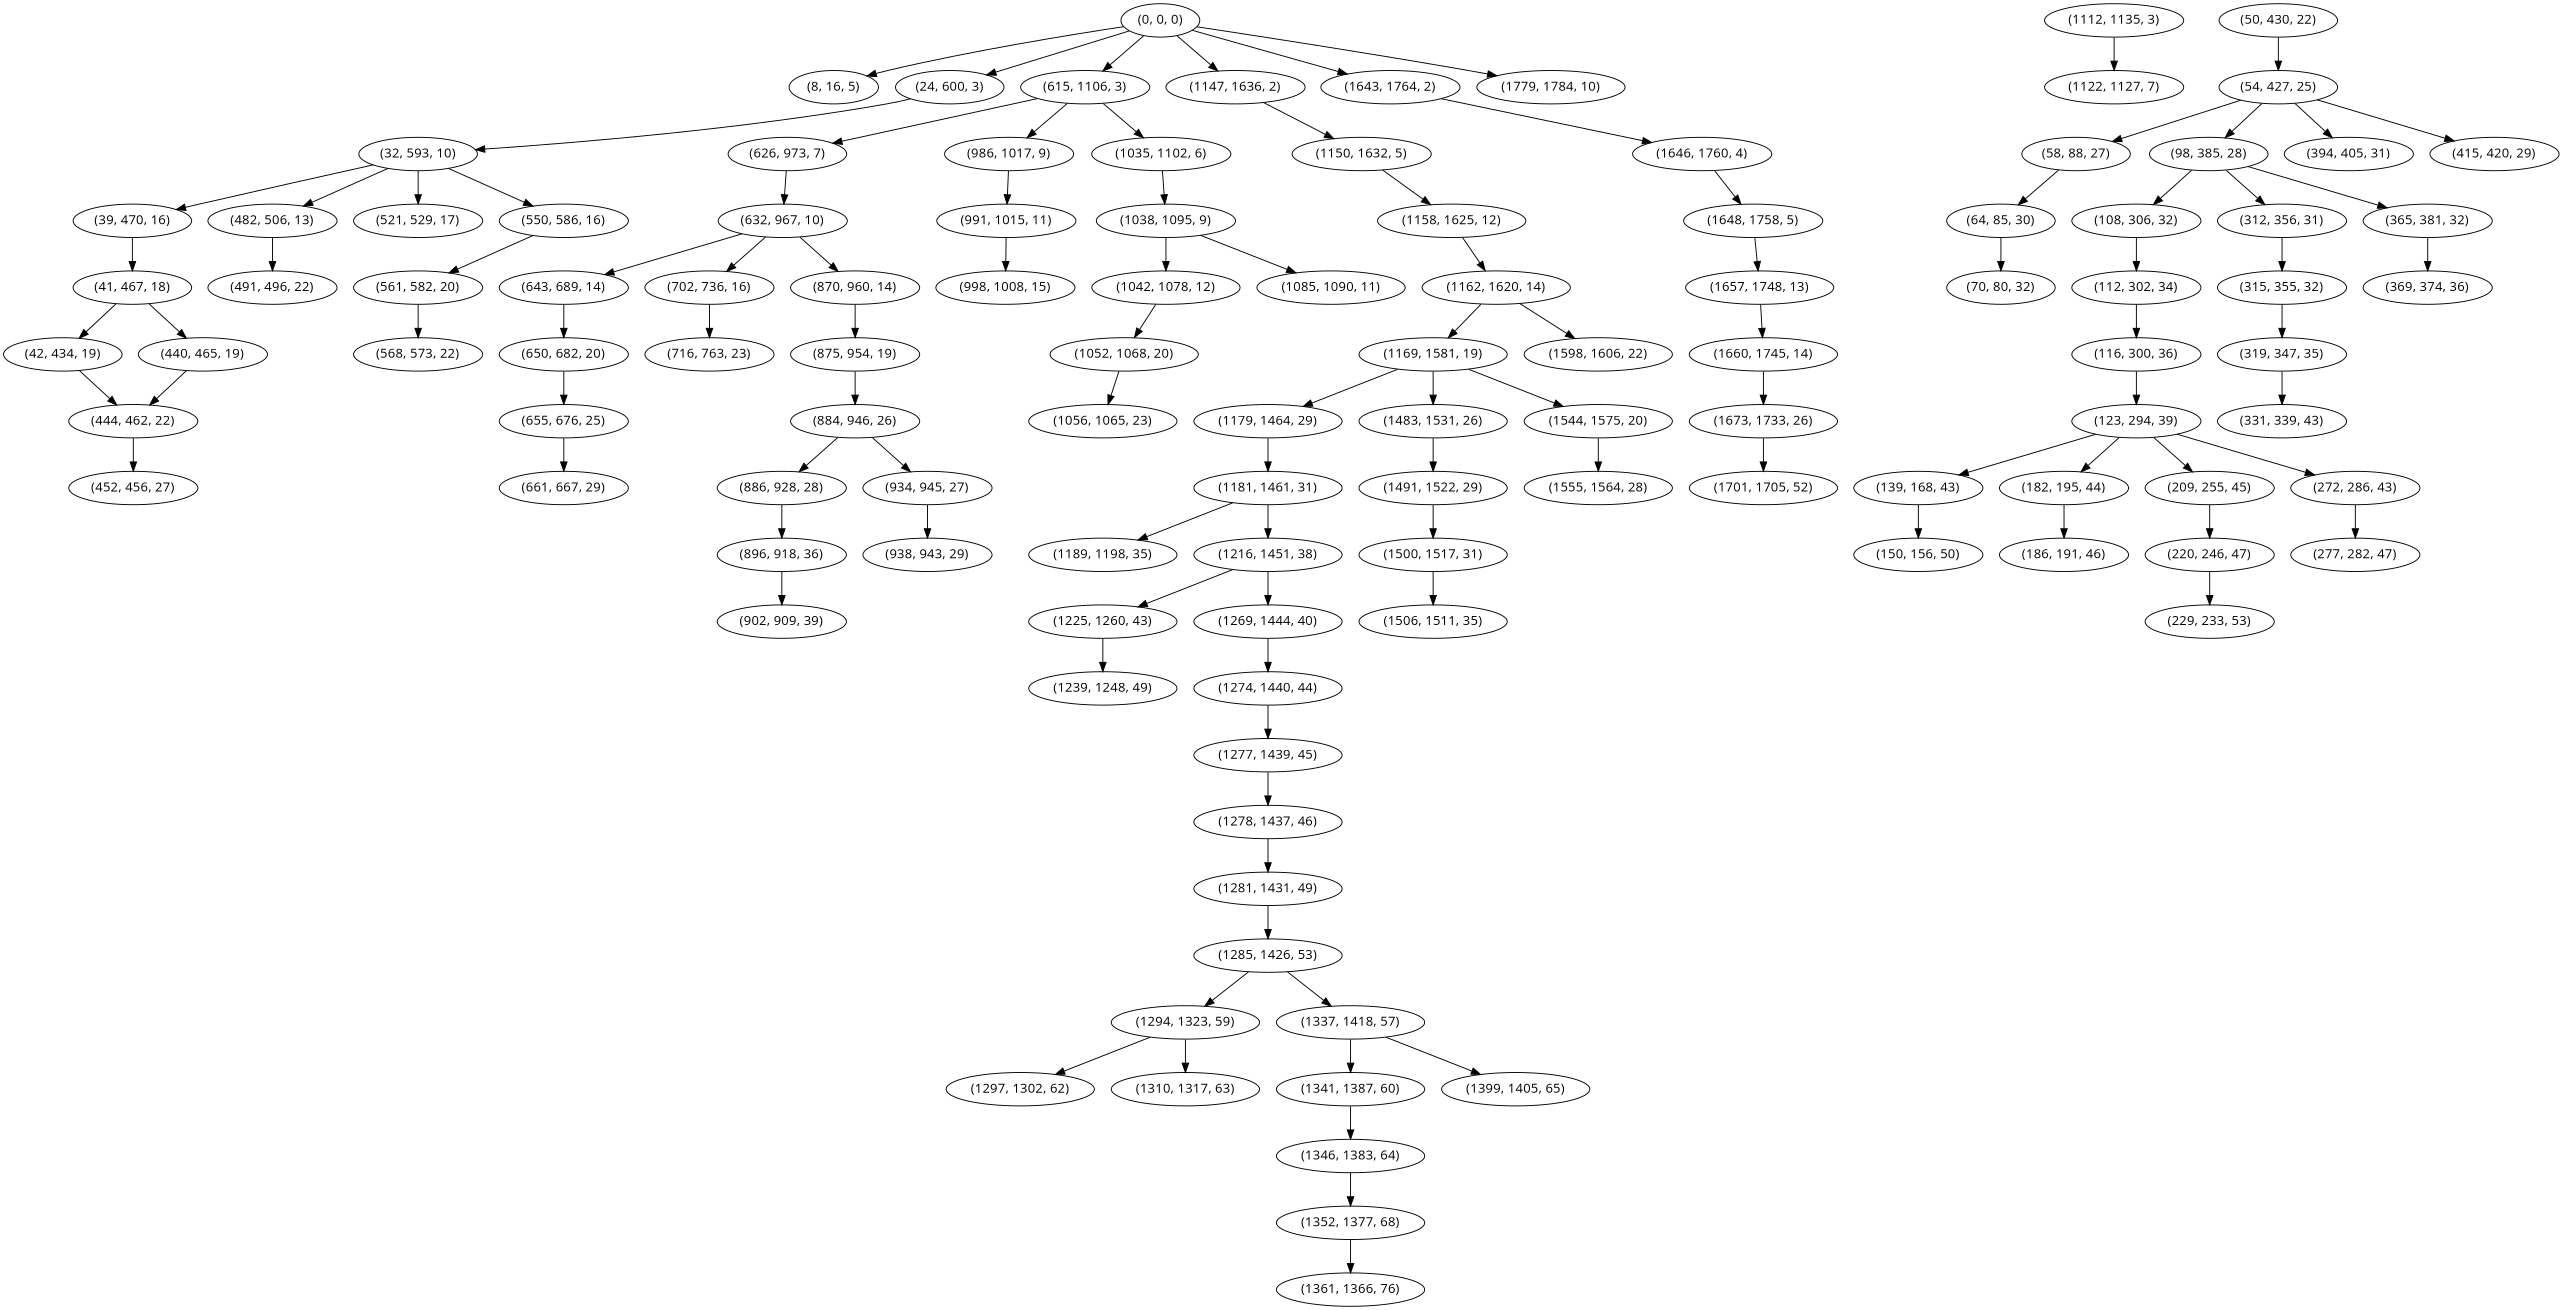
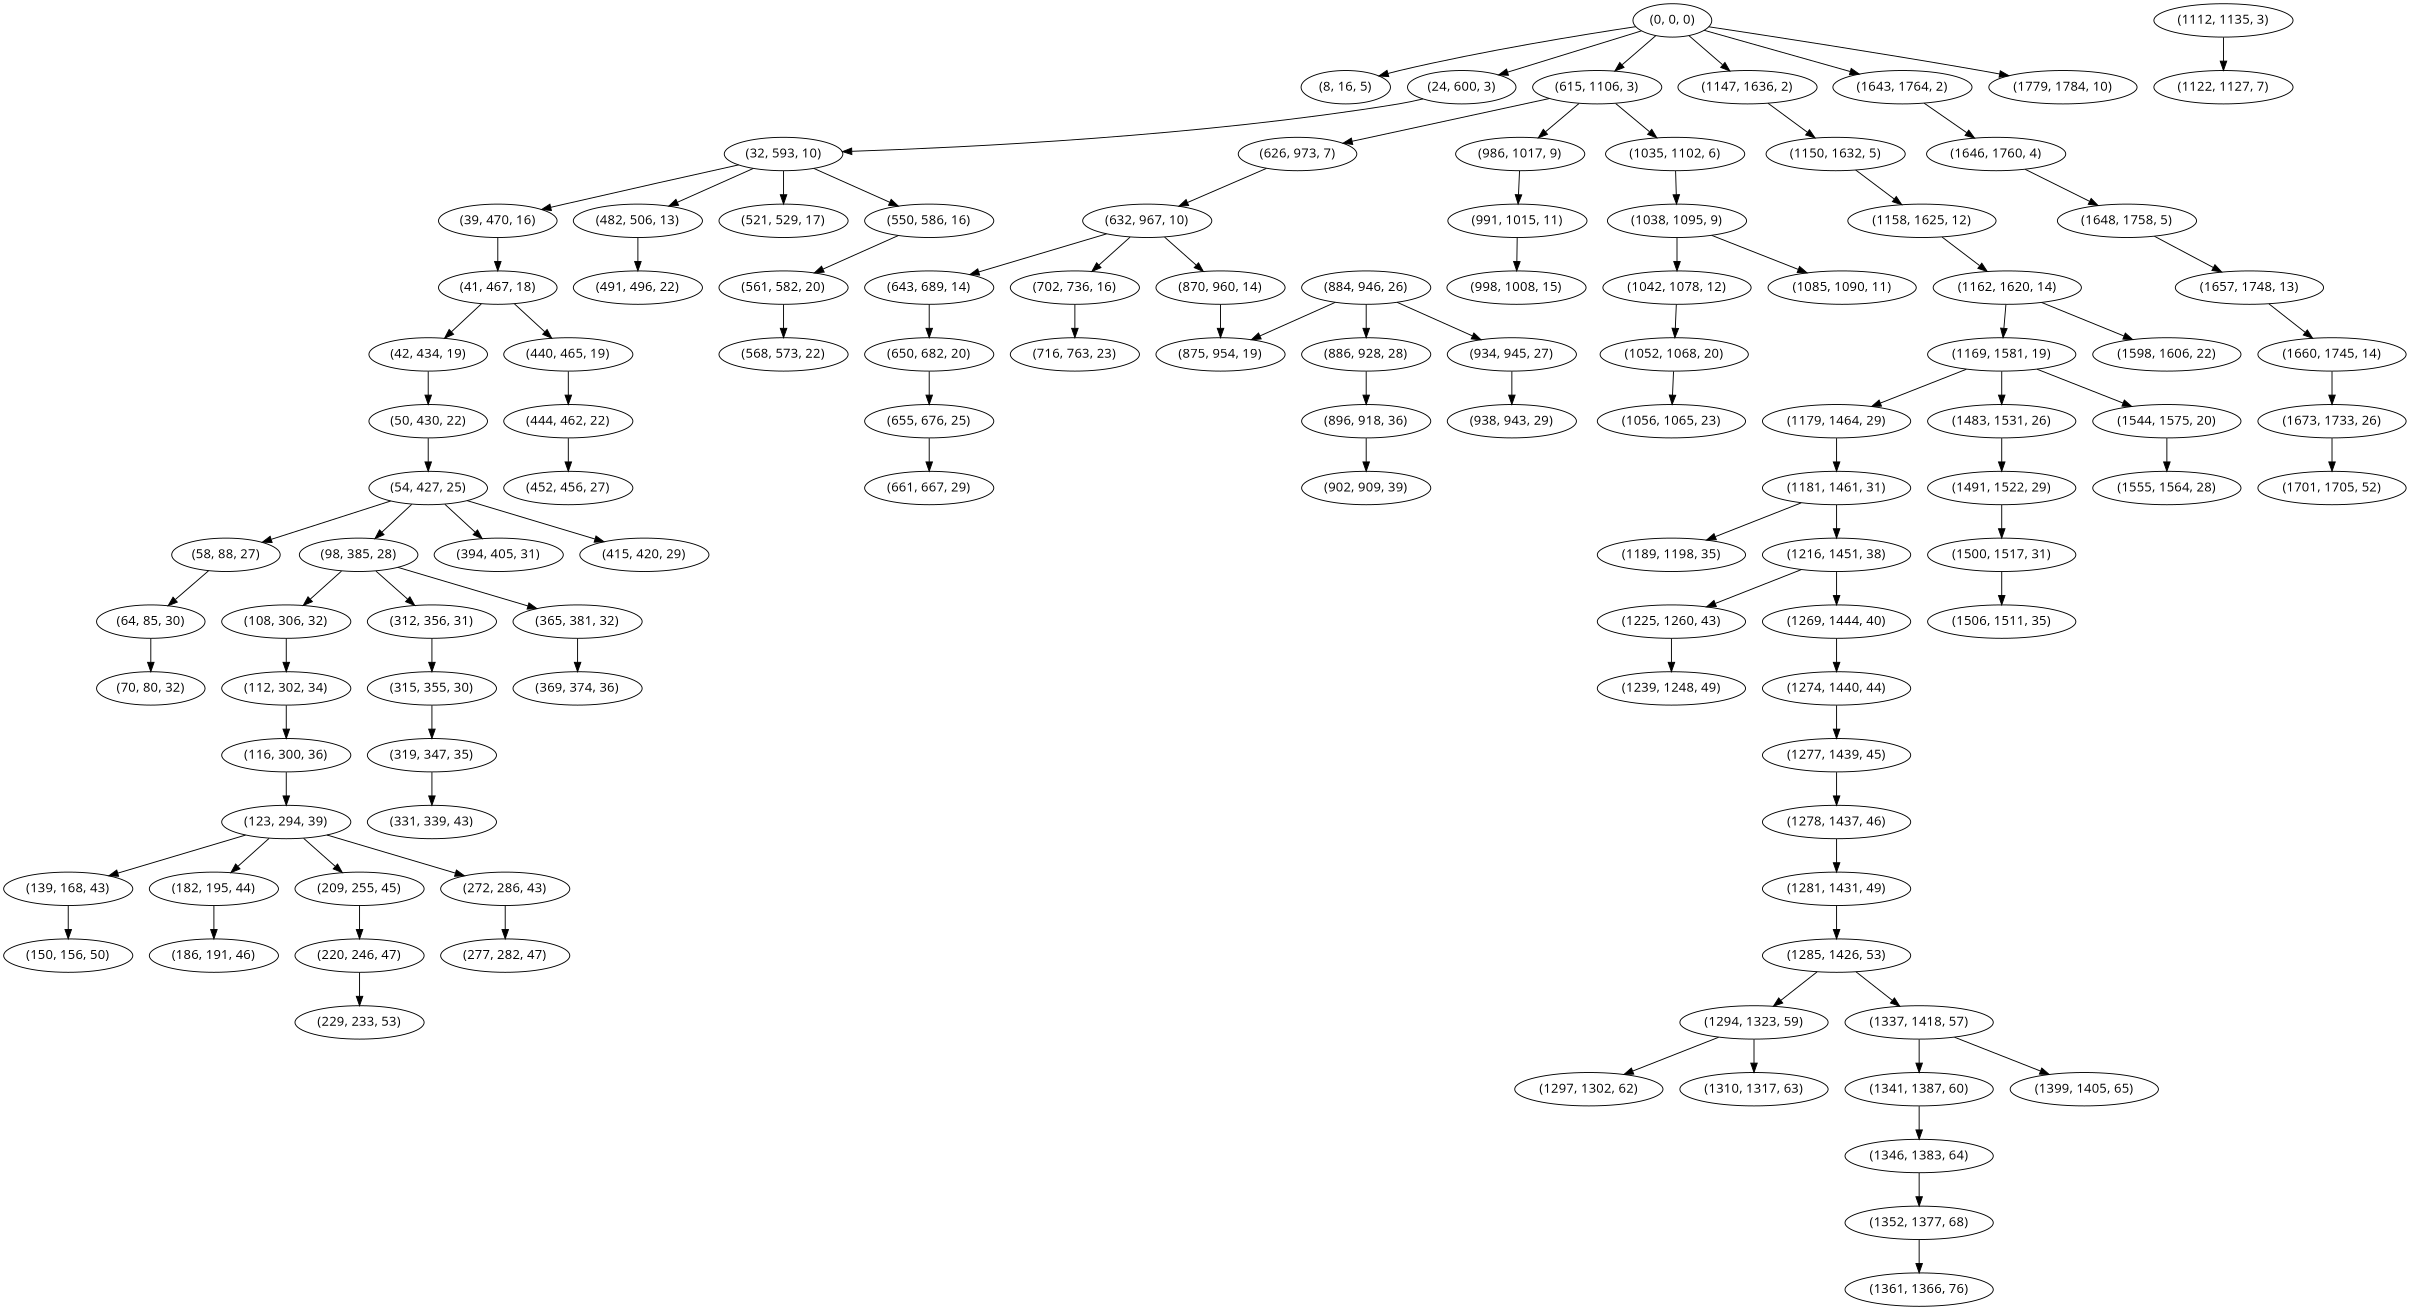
(2282, 288) -> (432, 688)
(855, 383) -> (1298, 319)
(95, 385) -> (428, 383)
